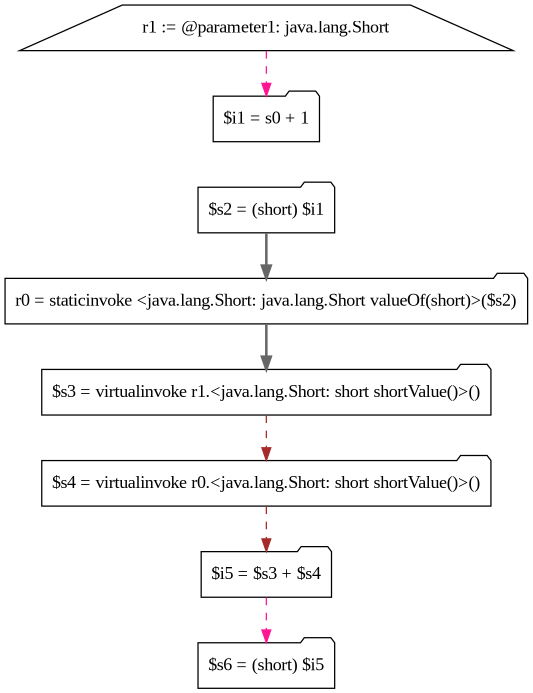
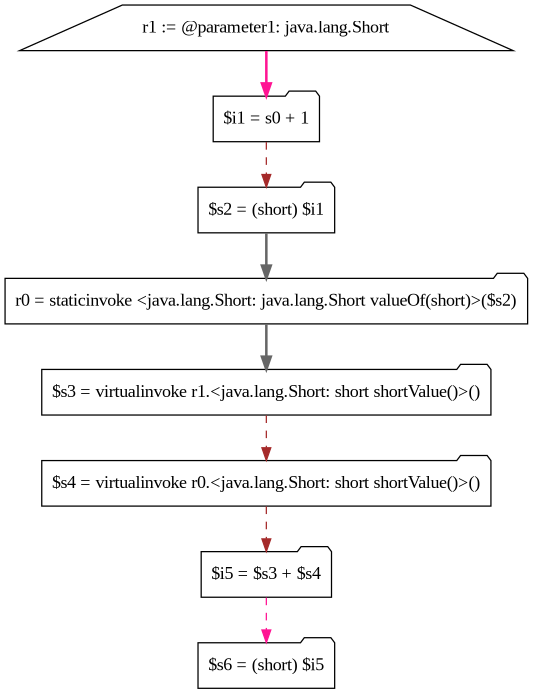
(266, 67) -> (266, 67)
none -> (266, 158)
